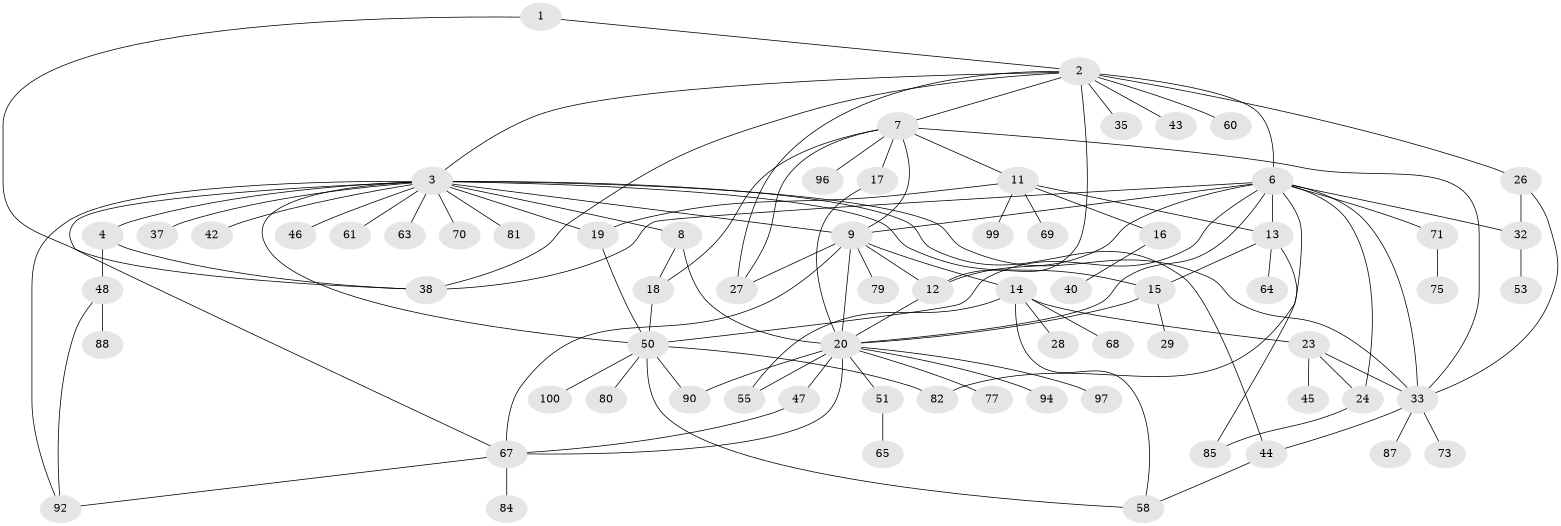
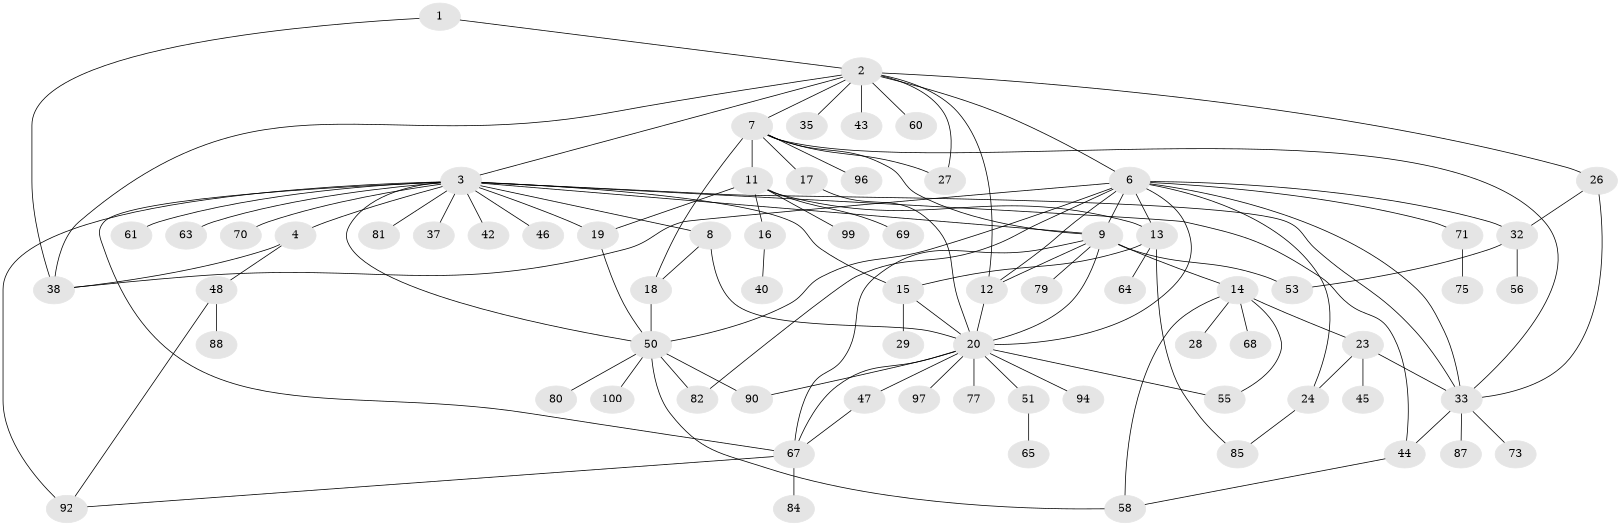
(794, 263) -> (1197, 263)
none -> (1517, 290)
